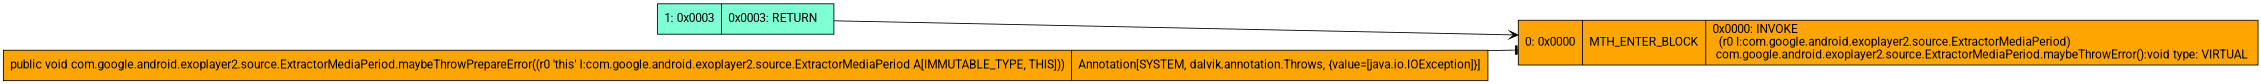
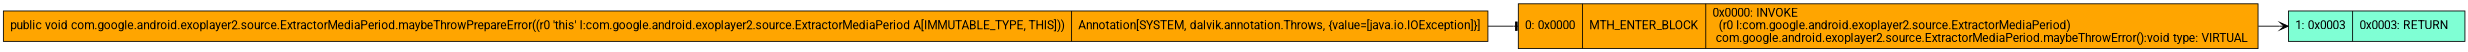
(1172, 28) -> (2269, 26)
